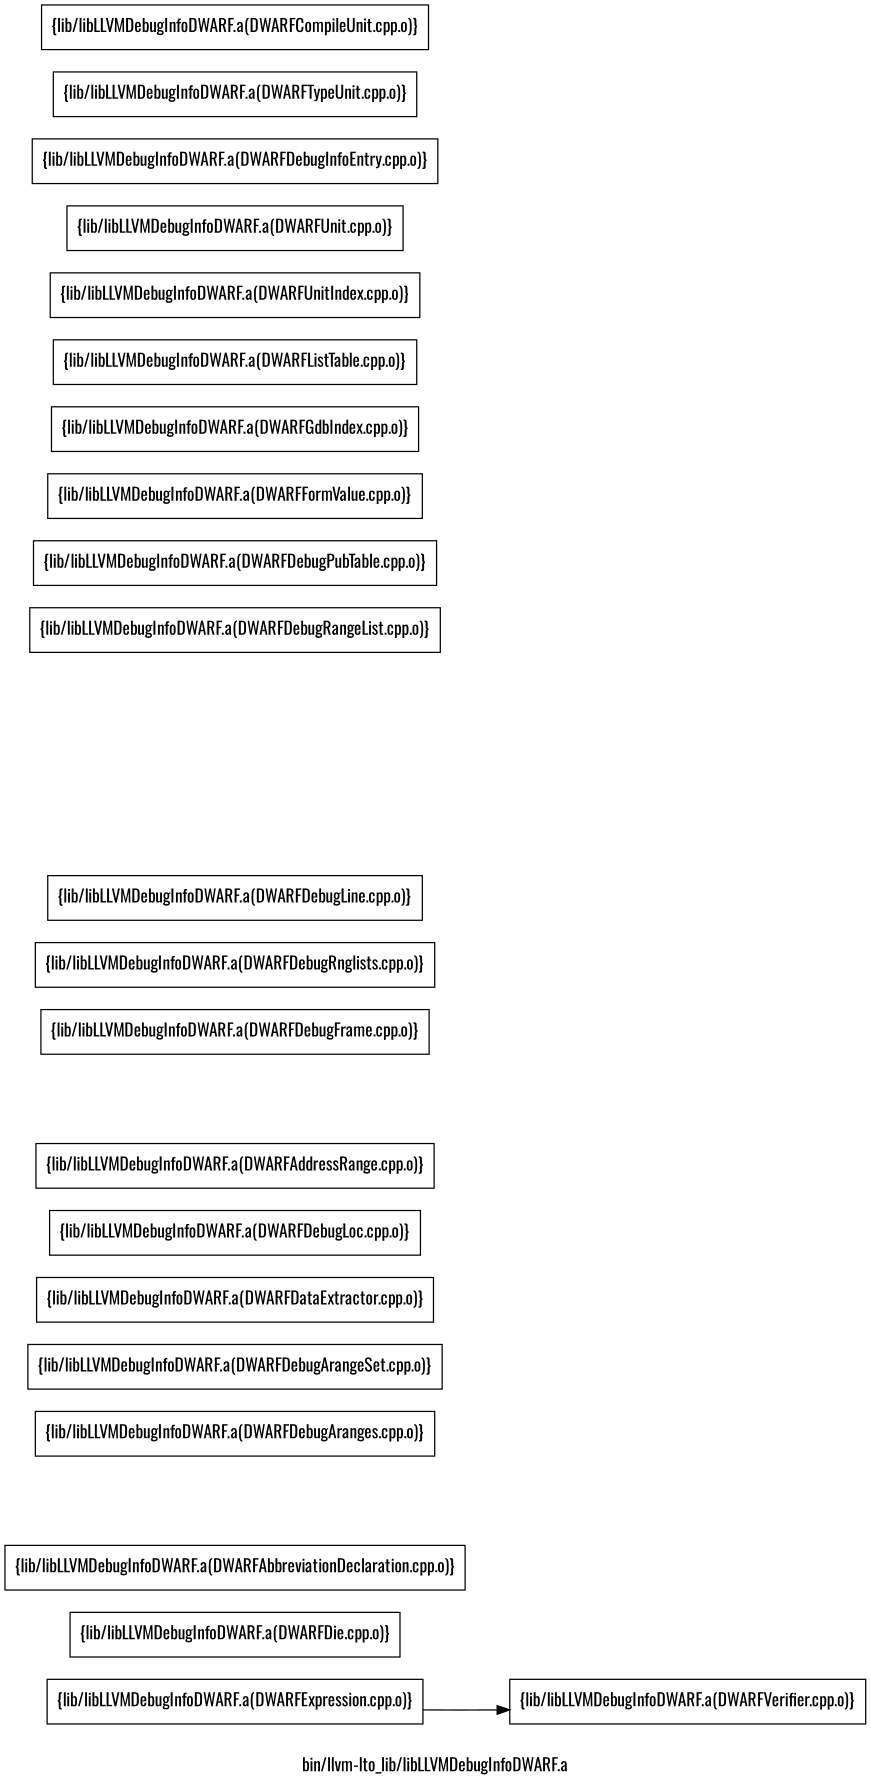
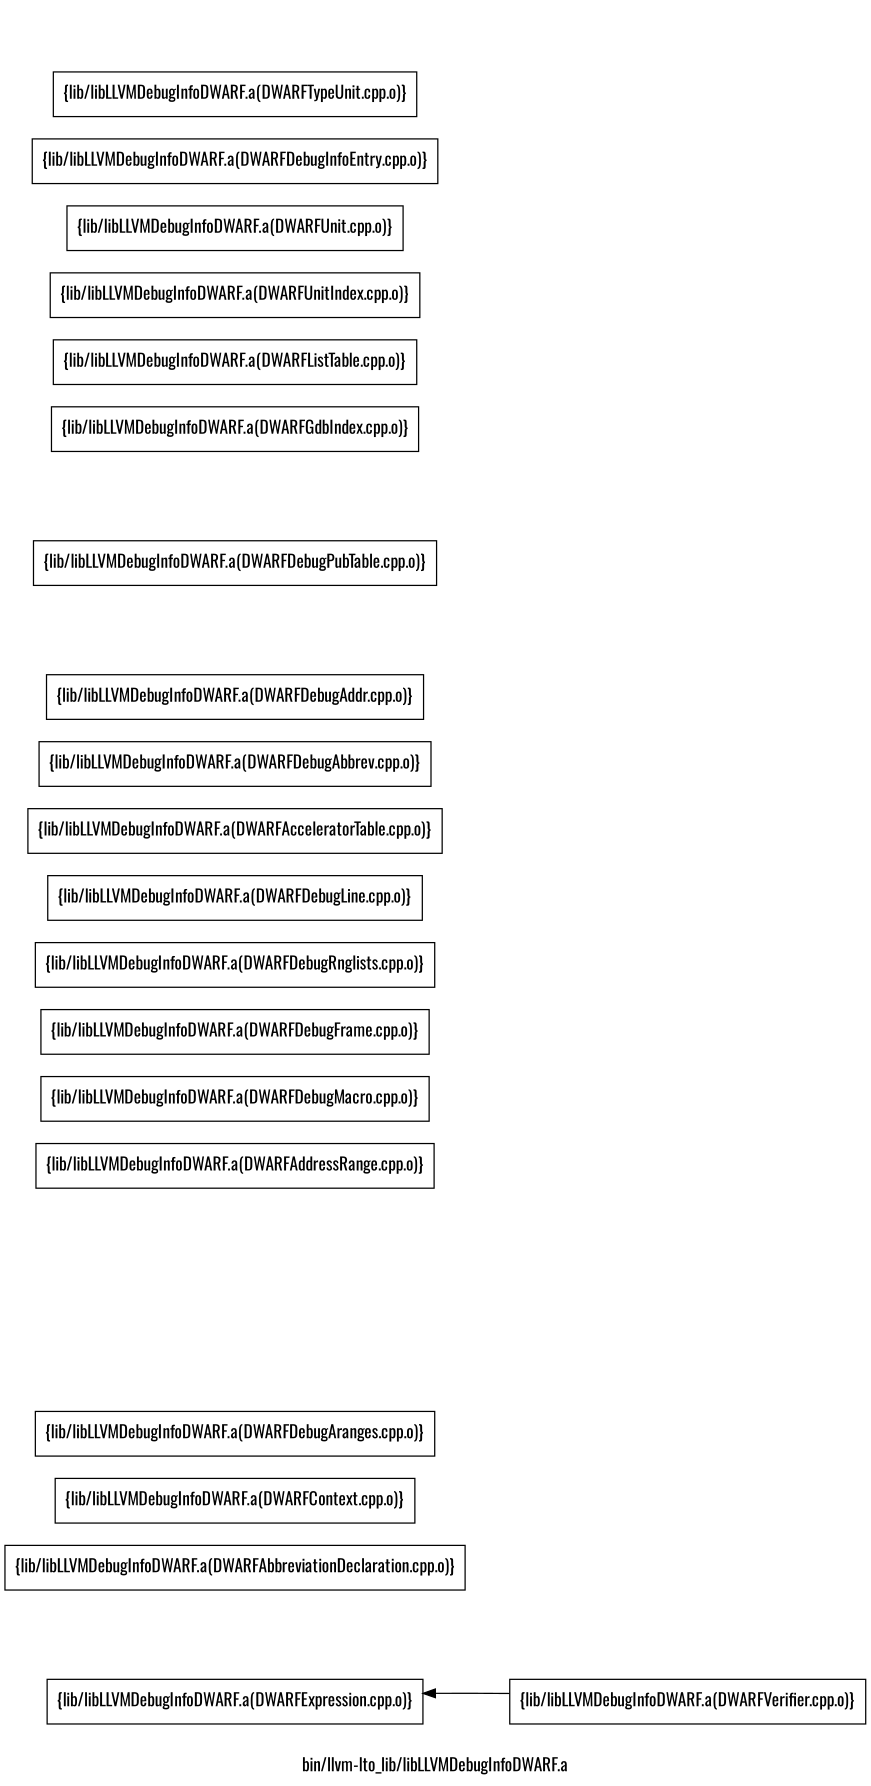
(235, 27) -> none
(235, 496) -> none
(235, 630) -> none
none -> (235, 697)
none -> (235, 764)
none -> (235, 831)
none -> (235, 1099)
(235, 1233) -> none
(235, 1300) -> none
(235, 1367) -> none
none -> (235, 1501)
(235, 1635) -> none
(460, 1710) -> (472, 1693)
